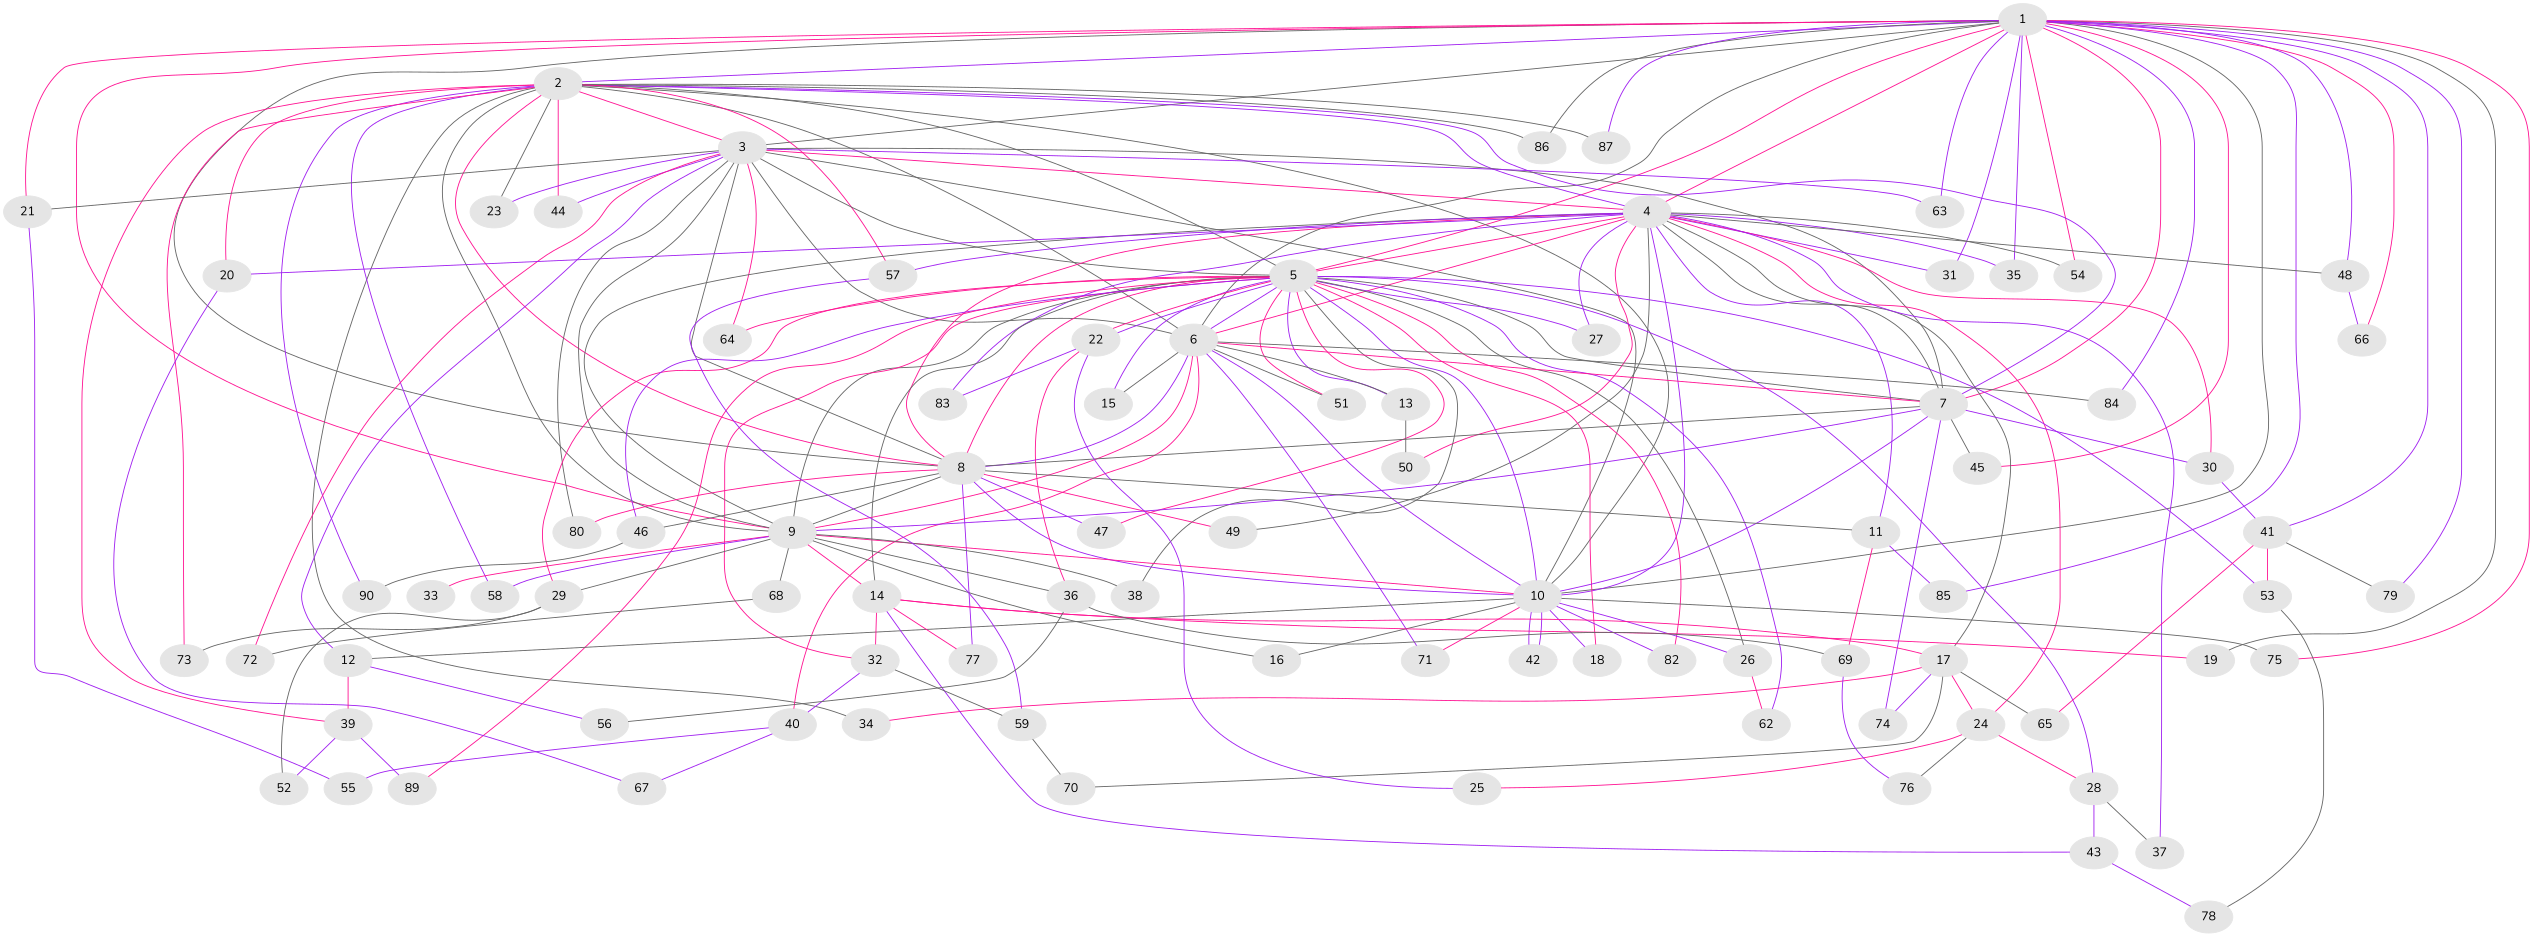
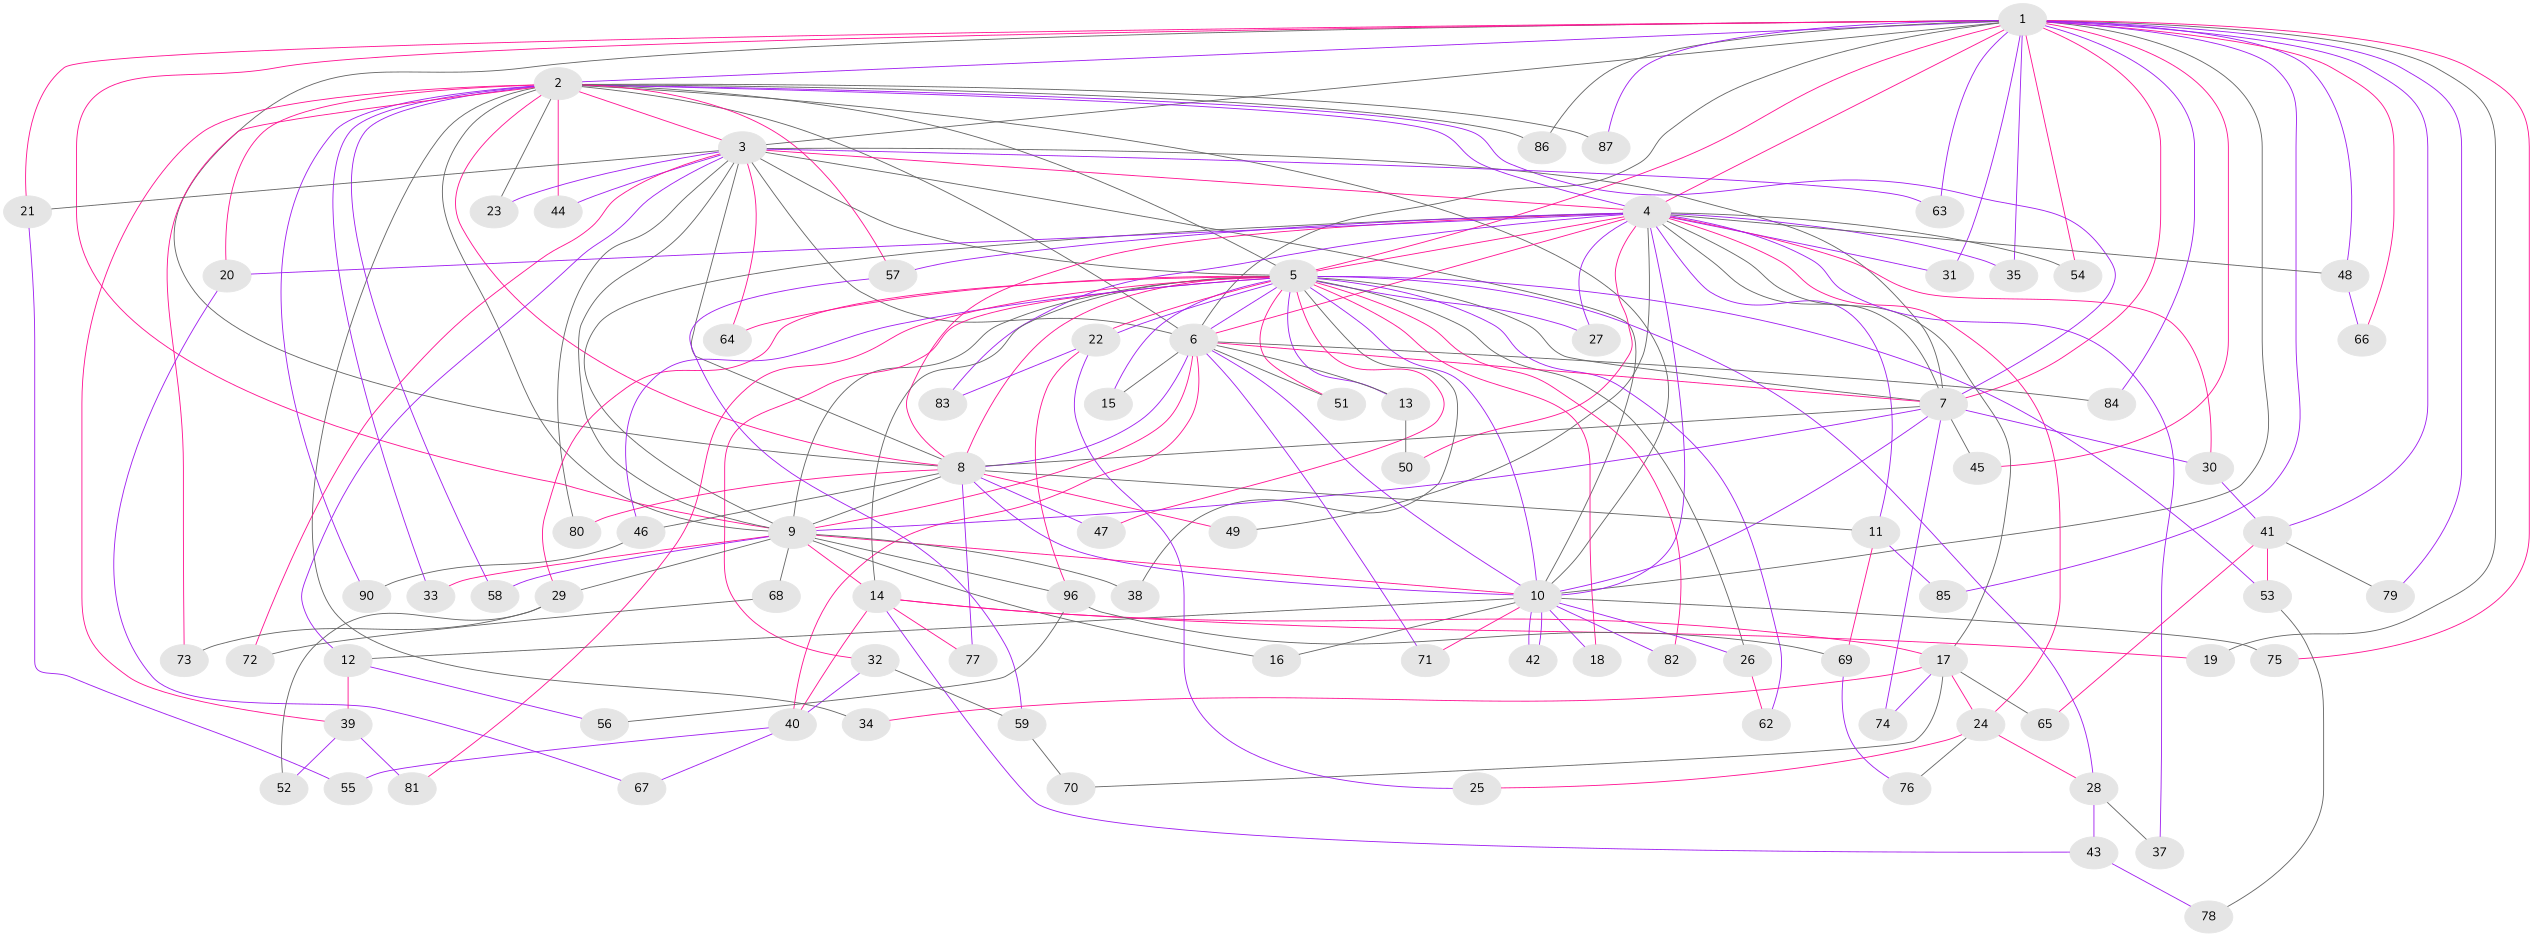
none -> (339, 265)
(1071, 596) -> (1071, 596)
(876, 626) -> (831, 662)
(412, 789) -> (412, 789)
